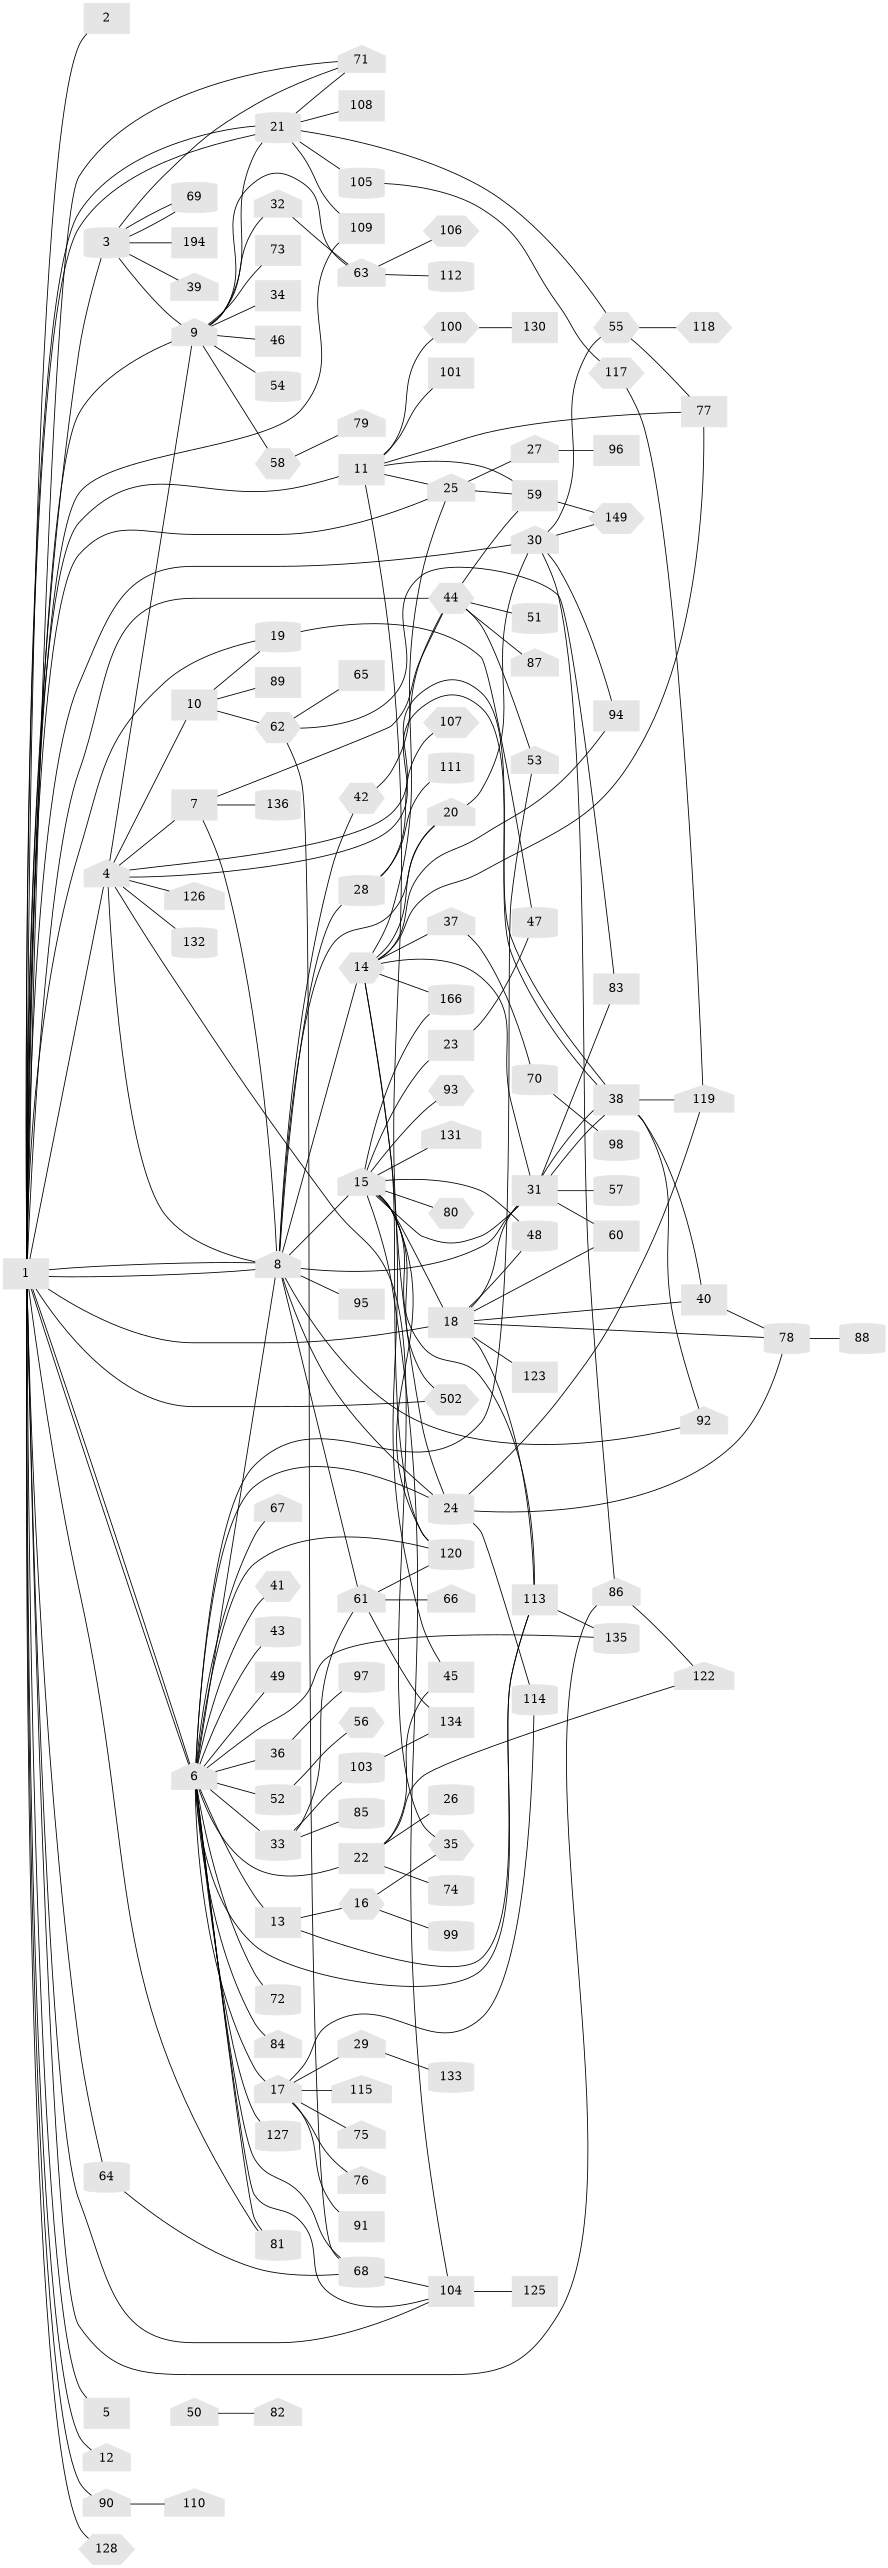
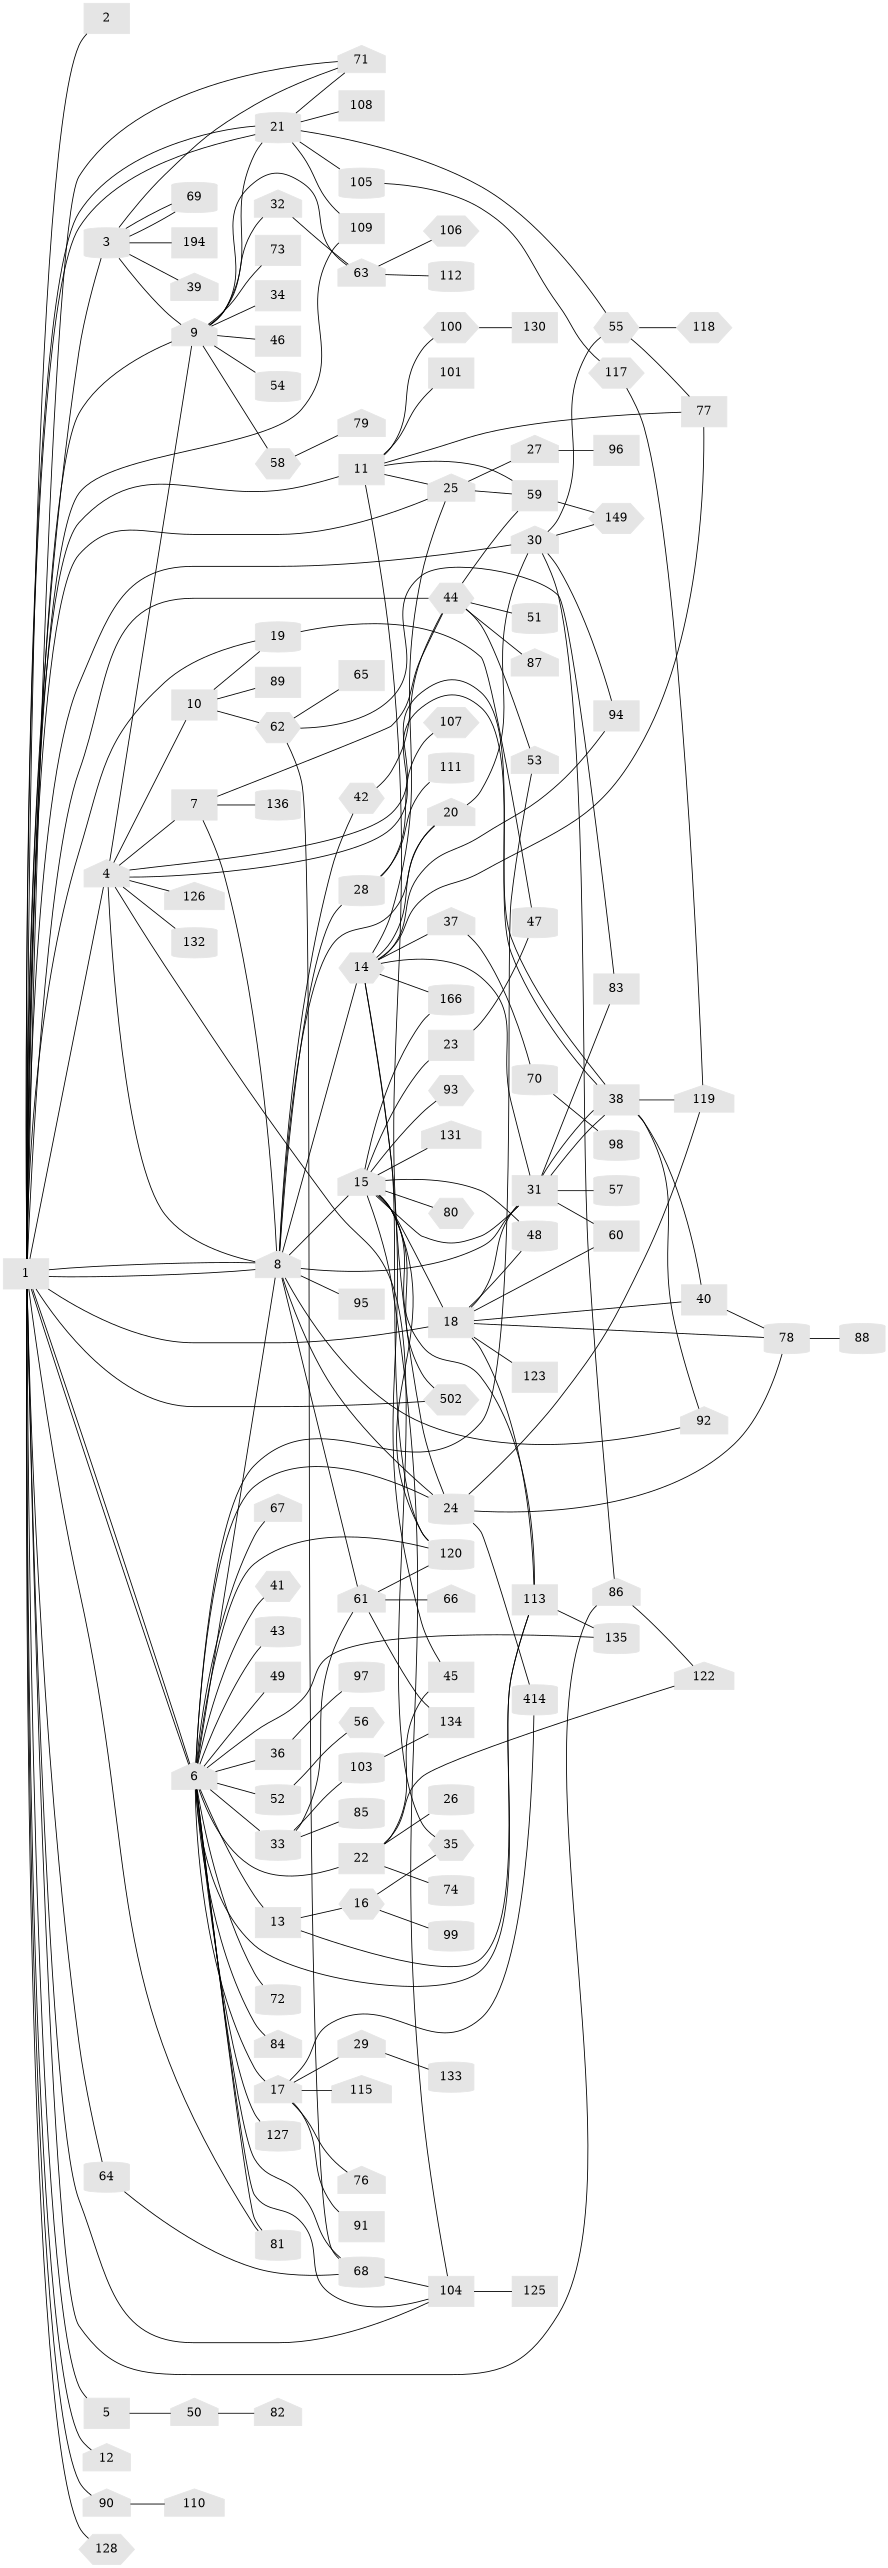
(535, 1700) -> (535, 1700)
(362, 2136) -> none
none -> (150, 2413)
